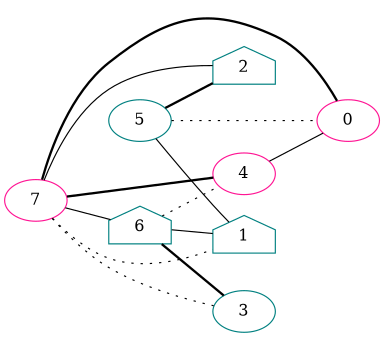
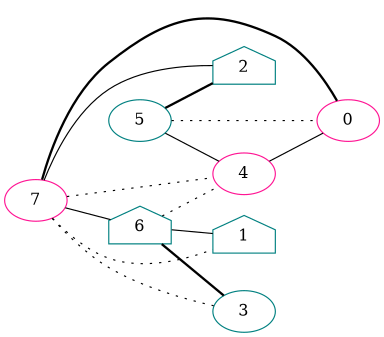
(140, 187) -> (140, 187)
(197, 187) -> (192, 147)
